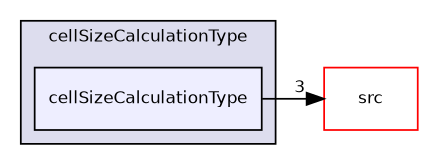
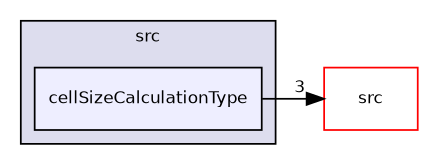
(148, 37) -> (148, 37)
